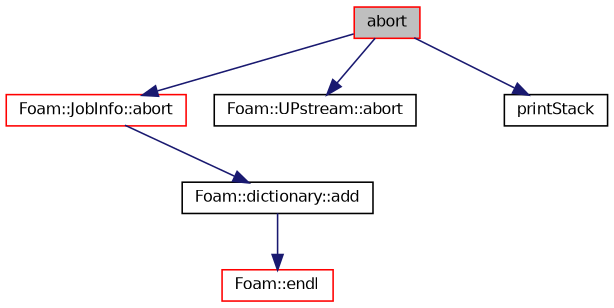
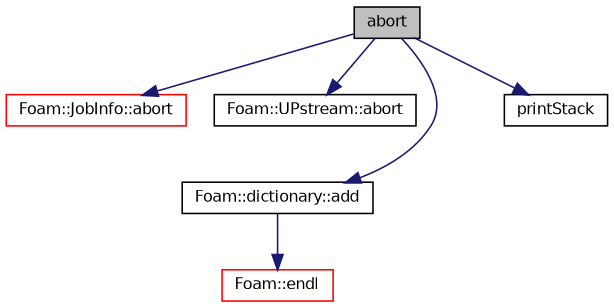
(387, 23) -> (387, 23)
(180, 151) -> (433, 121)
